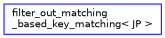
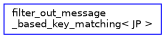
(83, 19) -> (83, 19)
